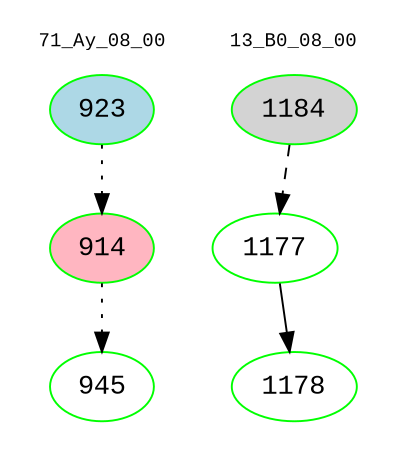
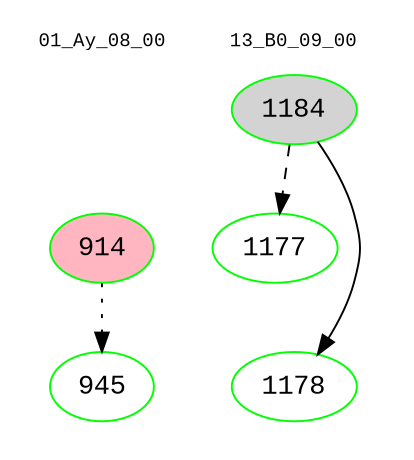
(103, 41) -> (103, 41)
(294, 41) -> (294, 41)
(102, 110) -> none
(283, 308) -> (359, 238)
